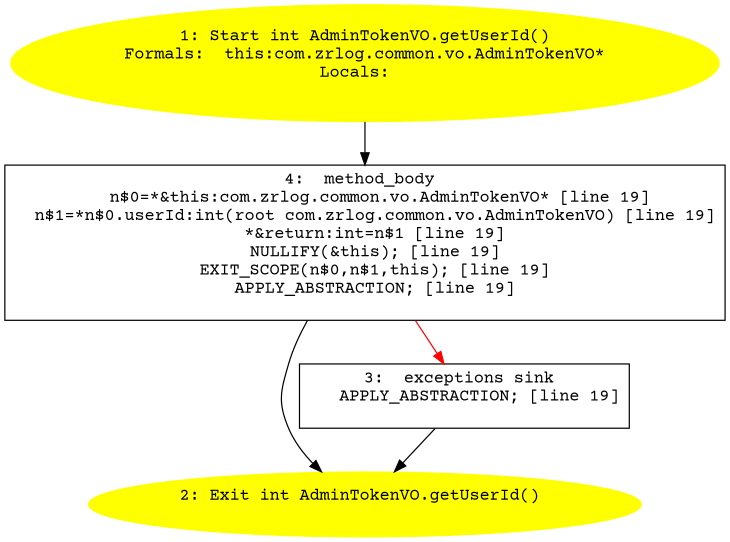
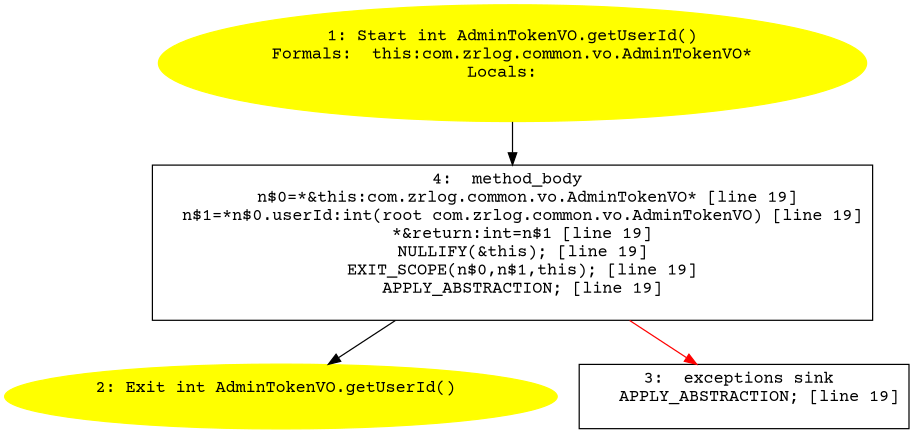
(419, 446) -> none
